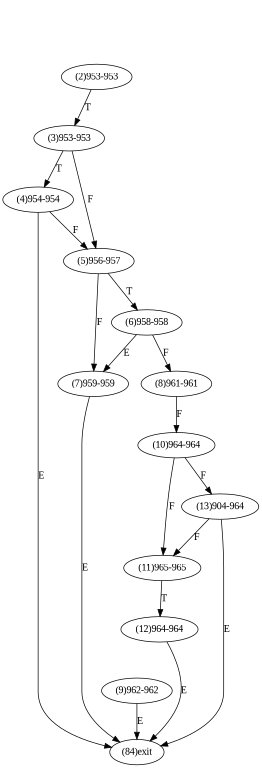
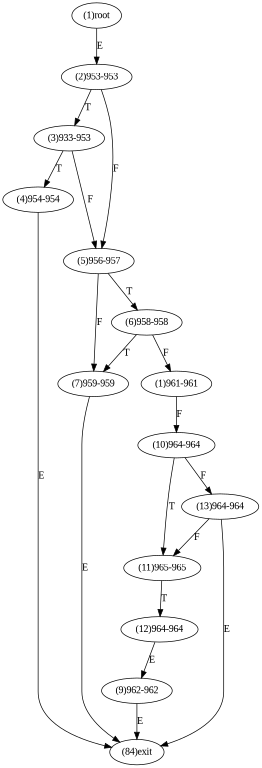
none -> (97, 16)
(69, 138) -> (69, 138)
(66, 228) -> (113, 165)
(127, 353) -> (127, 353)
(176, 384) -> (176, 384)
(172, 507) -> (172, 507)
(220, 507) -> (220, 507)
(181, 692) -> (149, 657)
